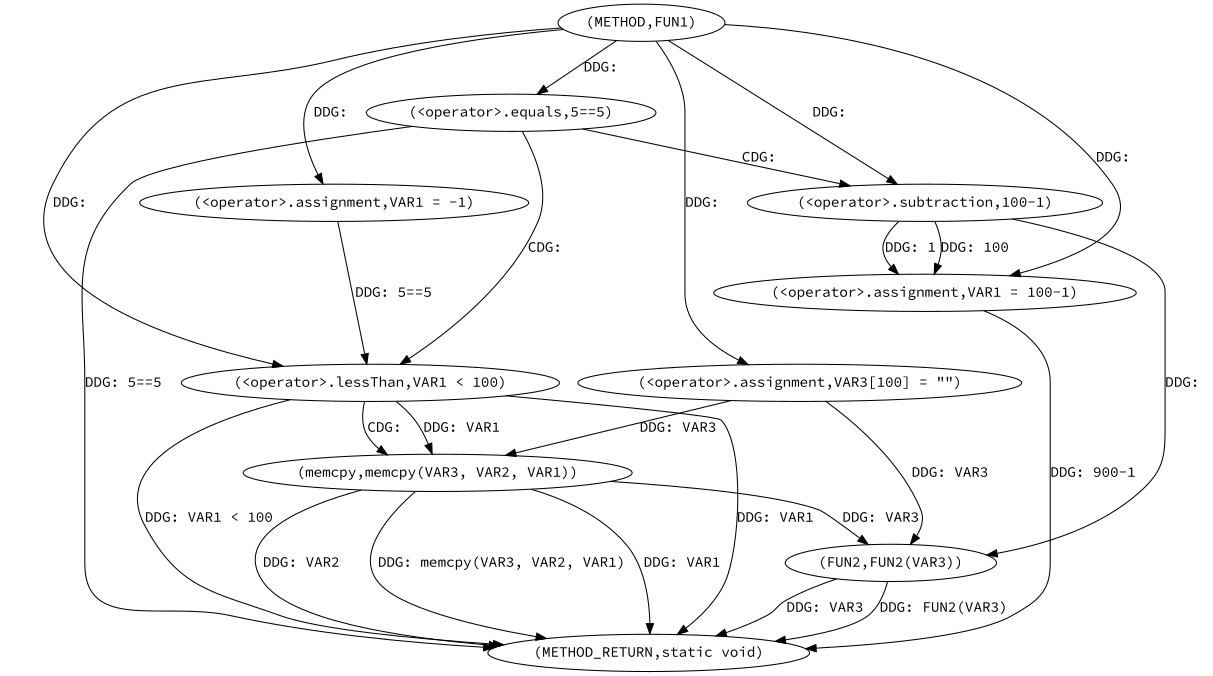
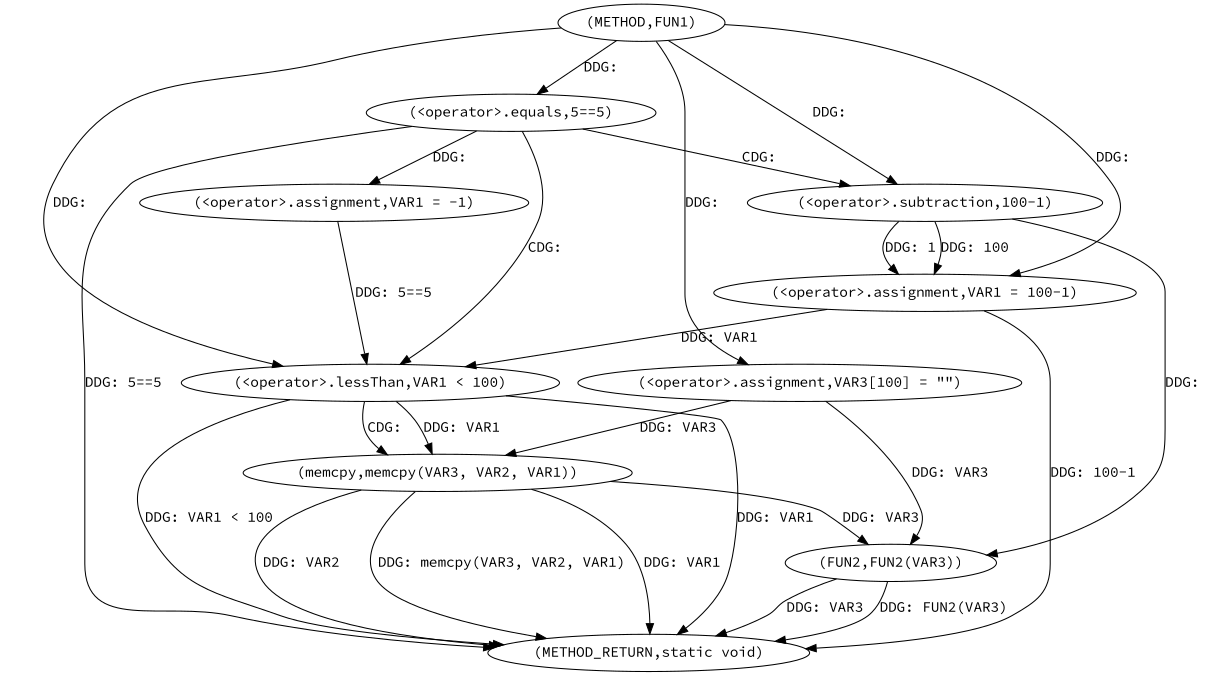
(392, 57) -> (428, 155)
none -> (651, 337)
(1093, 473) -> (1093, 473)
